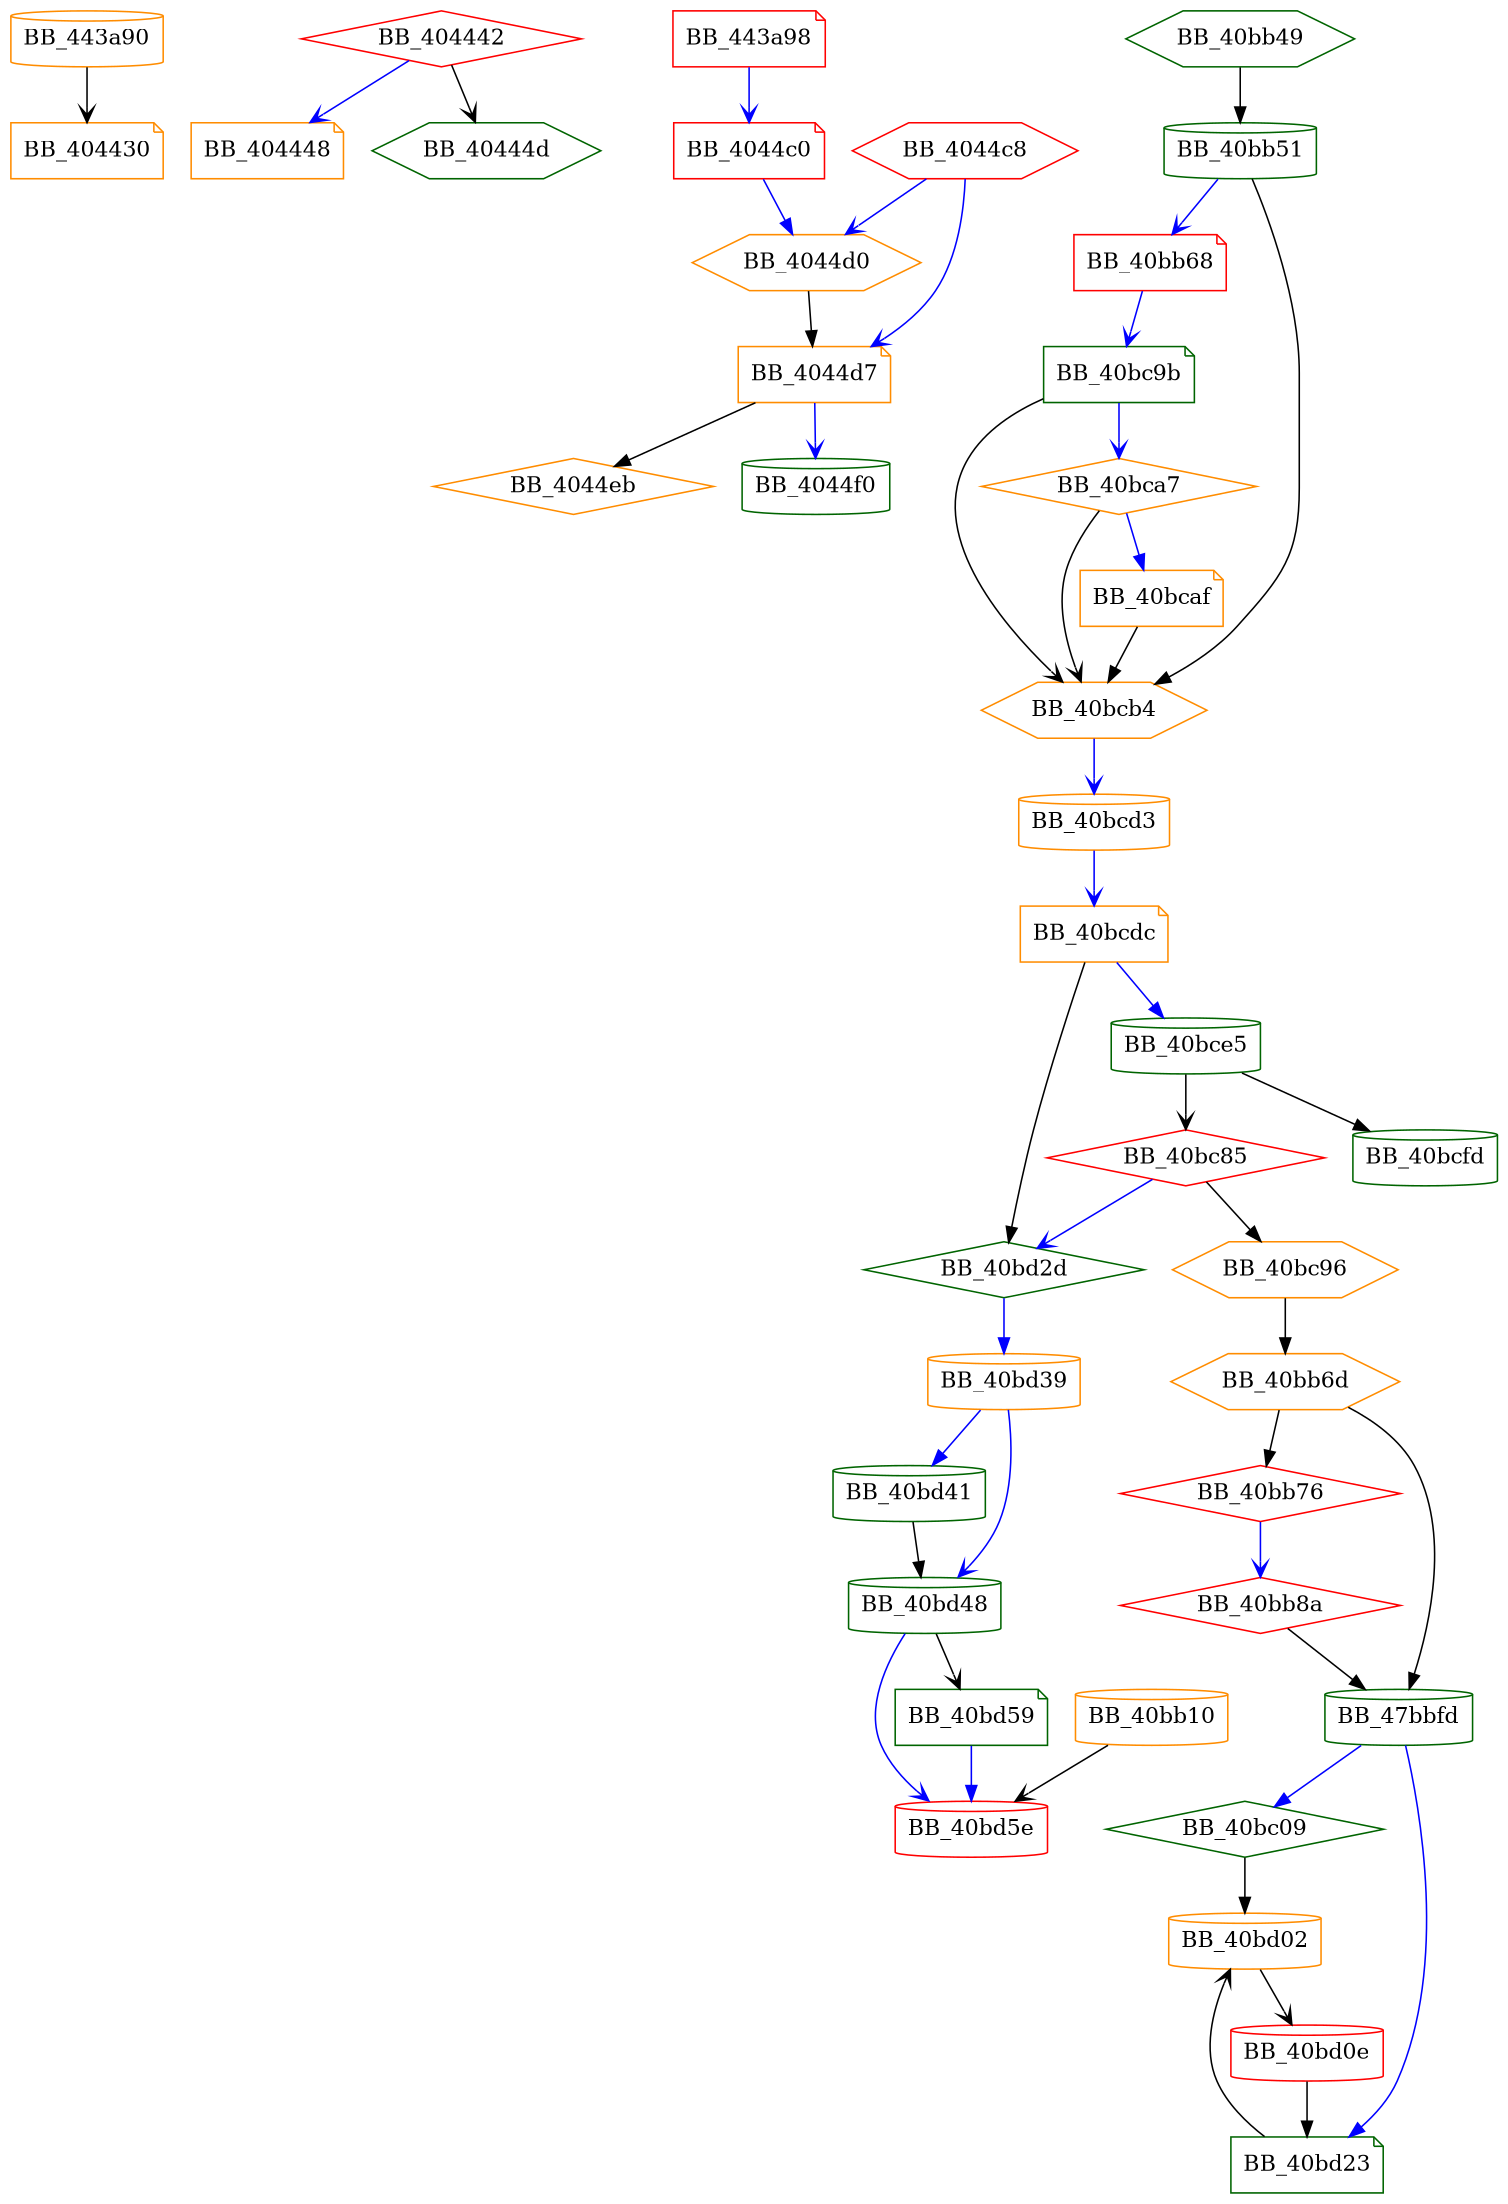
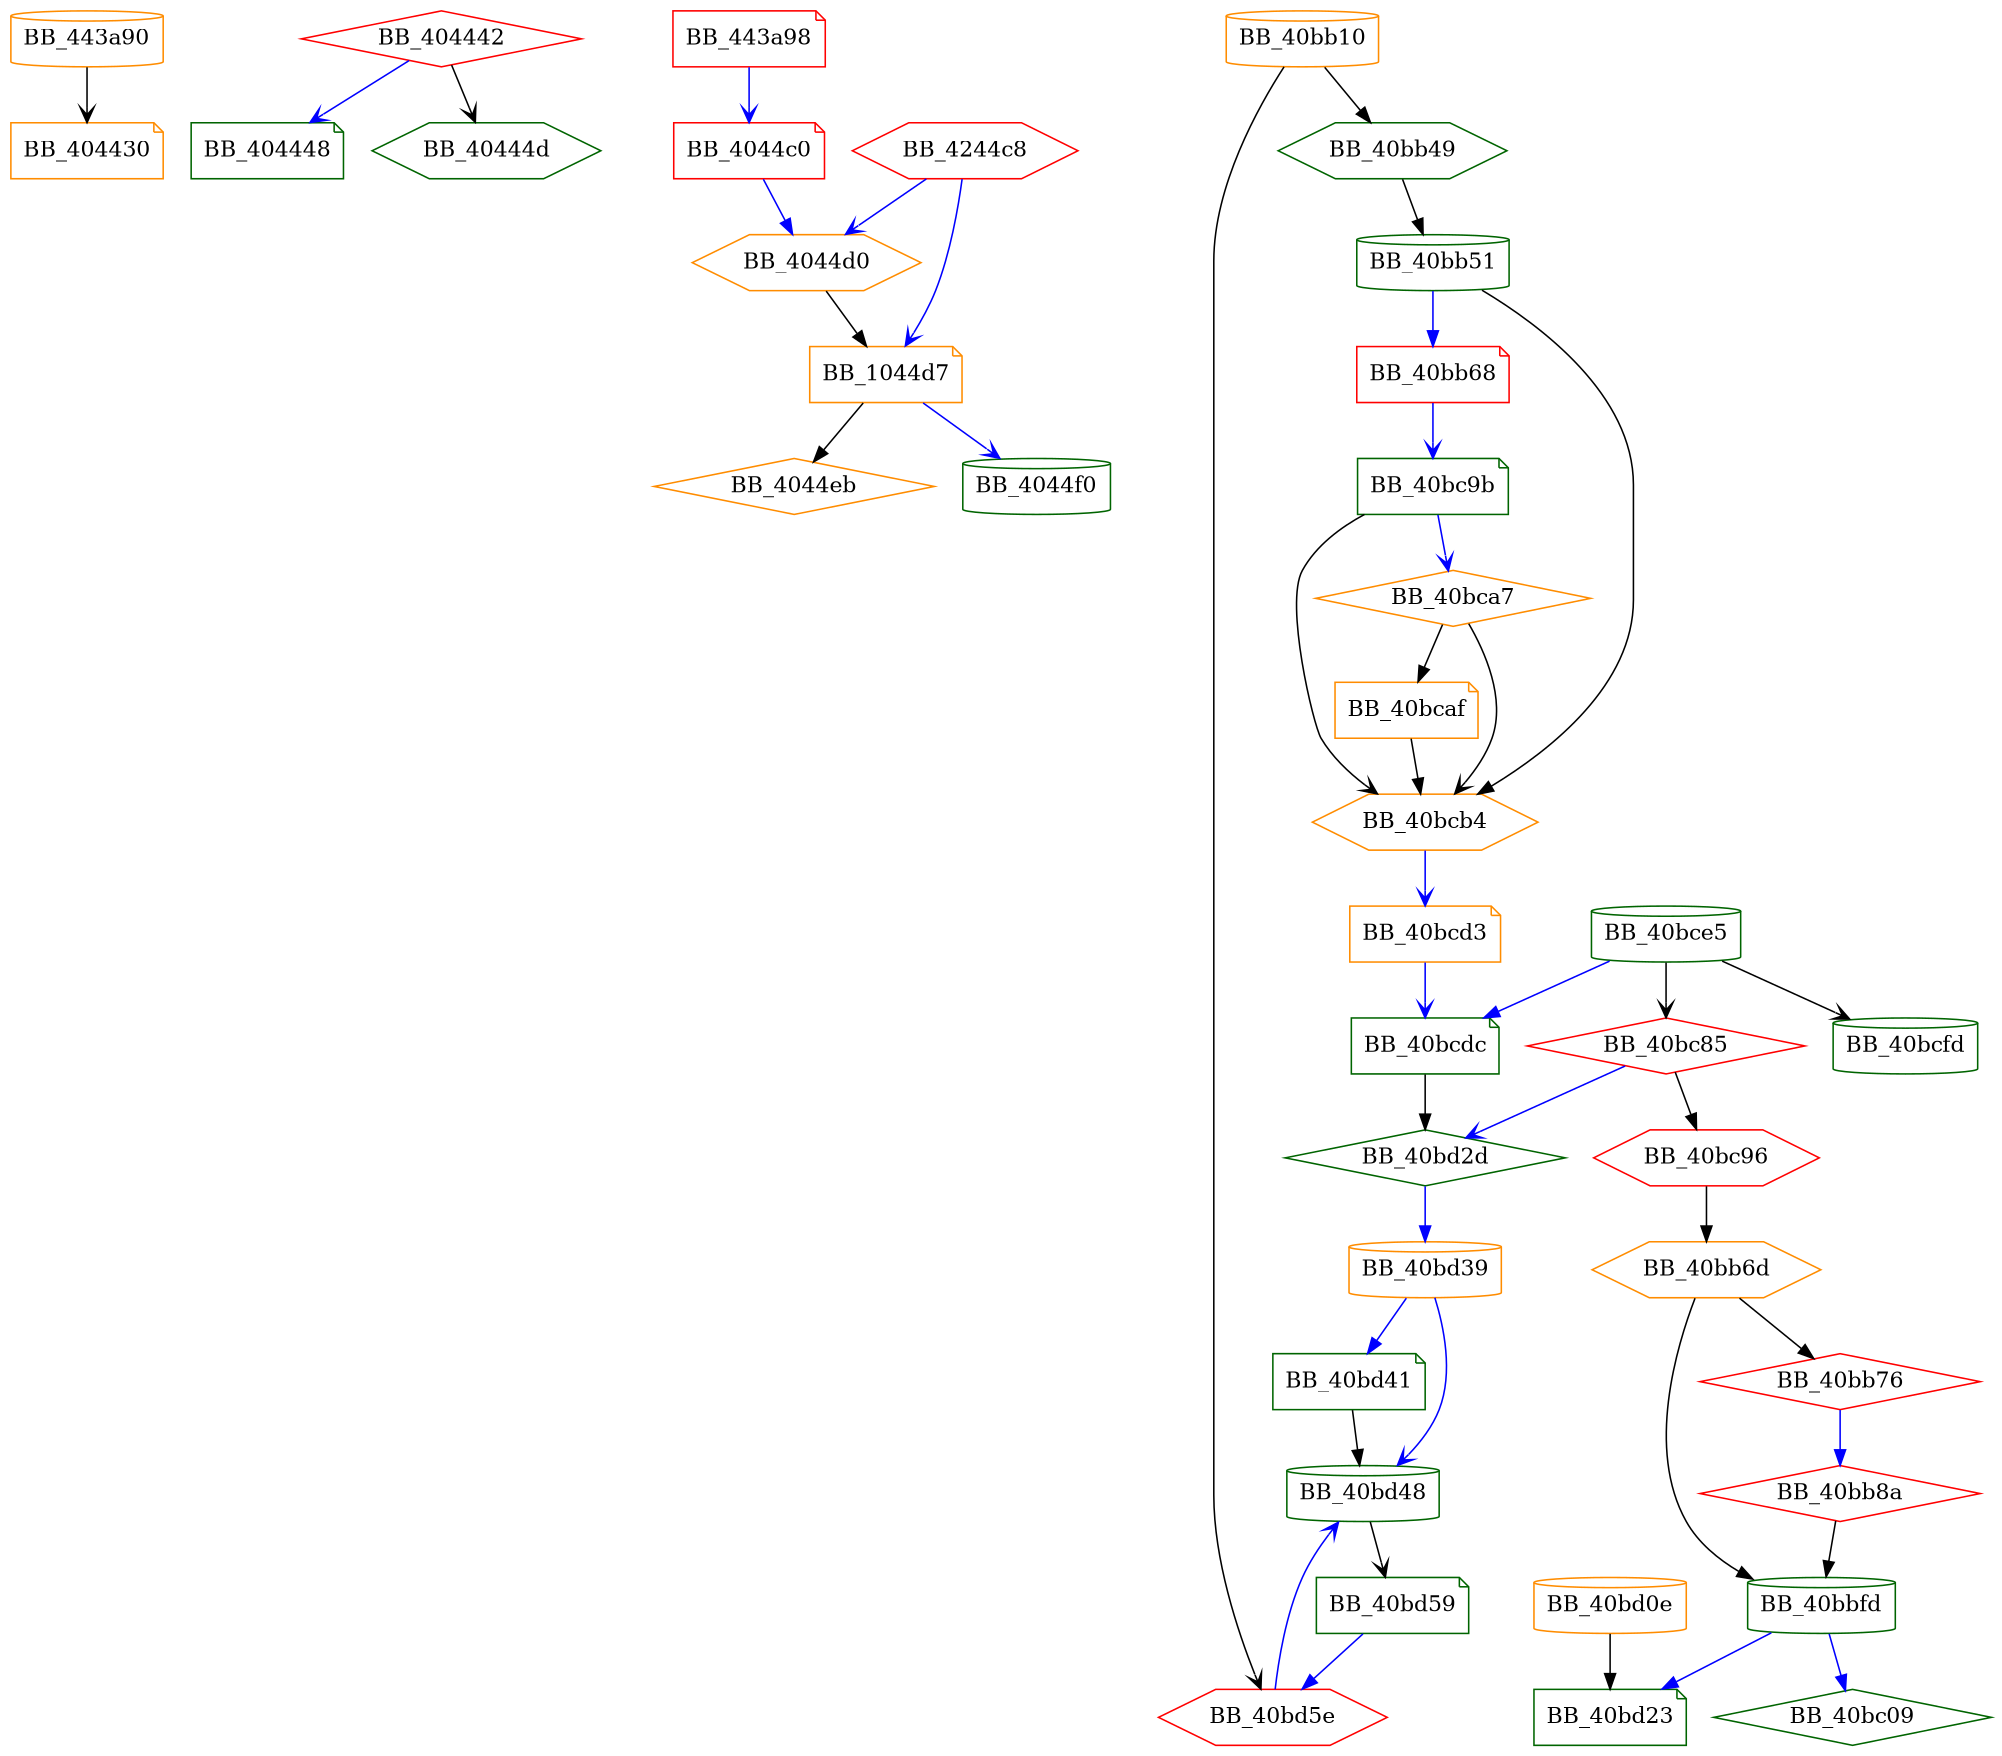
none -> (1343, 89)
(267, 151) -> (267, 151)
(965, 151) -> (965, 151)
(1200, 201) -> (1433, 311)
(814, 375) -> (886, 375)
(1133, 534) -> (1433, 646)
(1094, 822) -> (1425, 934)
(1094, 934) -> (1425, 1046)
(1135, 984) -> (1554, 986)
(1298, 1099) -> (1779, 987)
(1285, 1270) -> (1706, 1158)
(909, 1494) -> (1349, 1382)
(1260, 1542) -> (1840, 1430)
(875, 1716) -> (1291, 1608)
(1399, 1717) -> (1821, 1605)
(971, 1829) -> (1273, 1717)
(1245, 1941) -> none
(1307, 2053) -> (1610, 1605)
